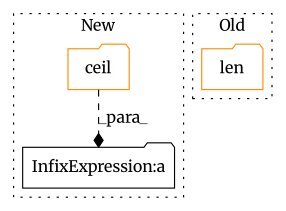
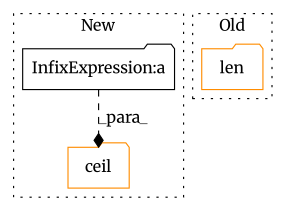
(99, 112) -> (99, 112)
